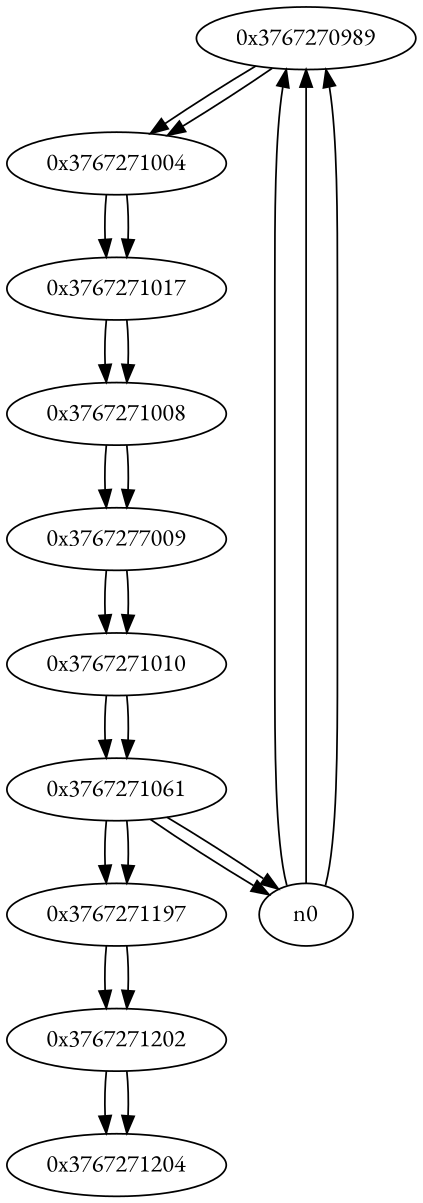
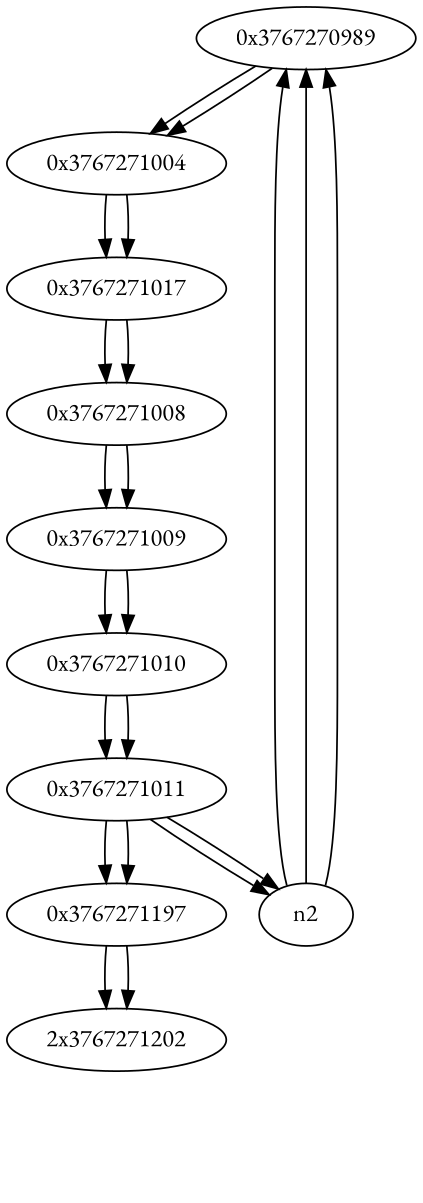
(117, 539) -> (117, 539)
(117, 789) -> (117, 789)
(306, 915) -> (306, 915)
(117, 1040) -> (117, 1040)
(117, 1165) -> none
